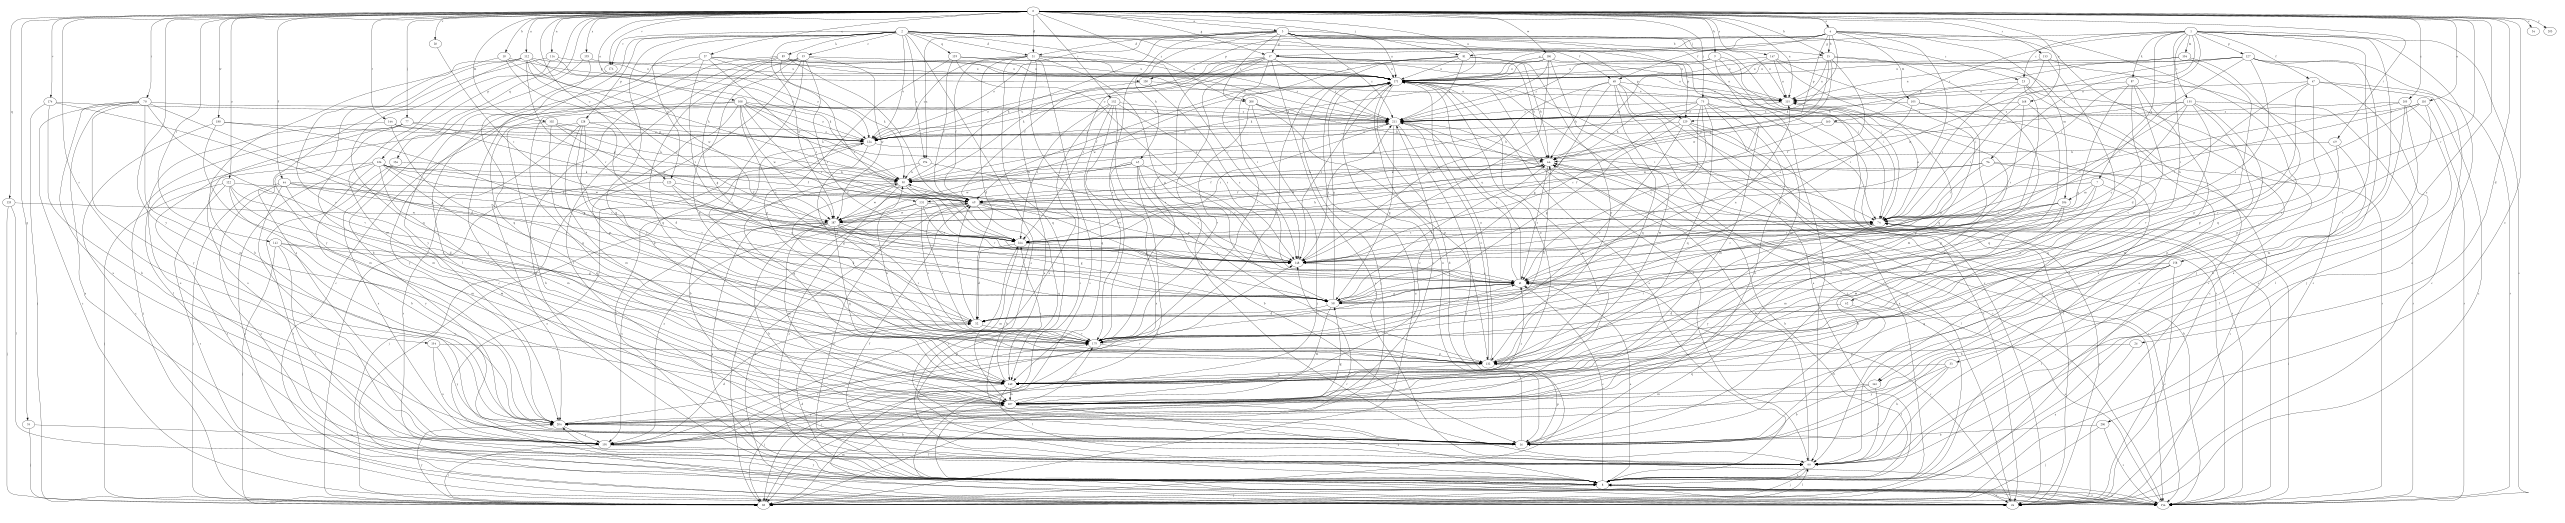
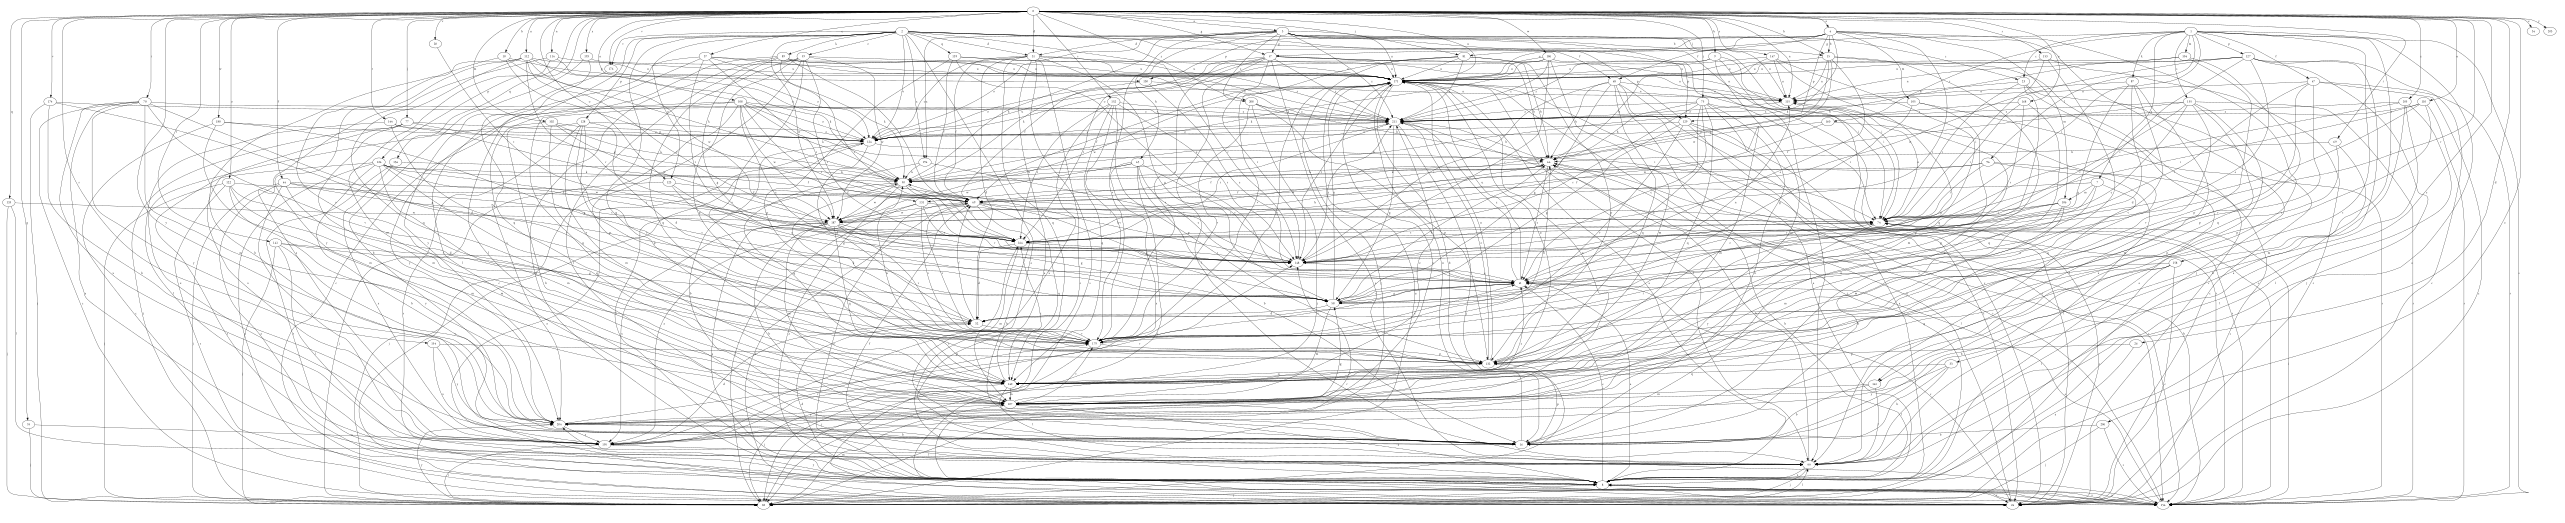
(1847, 303) -> none
